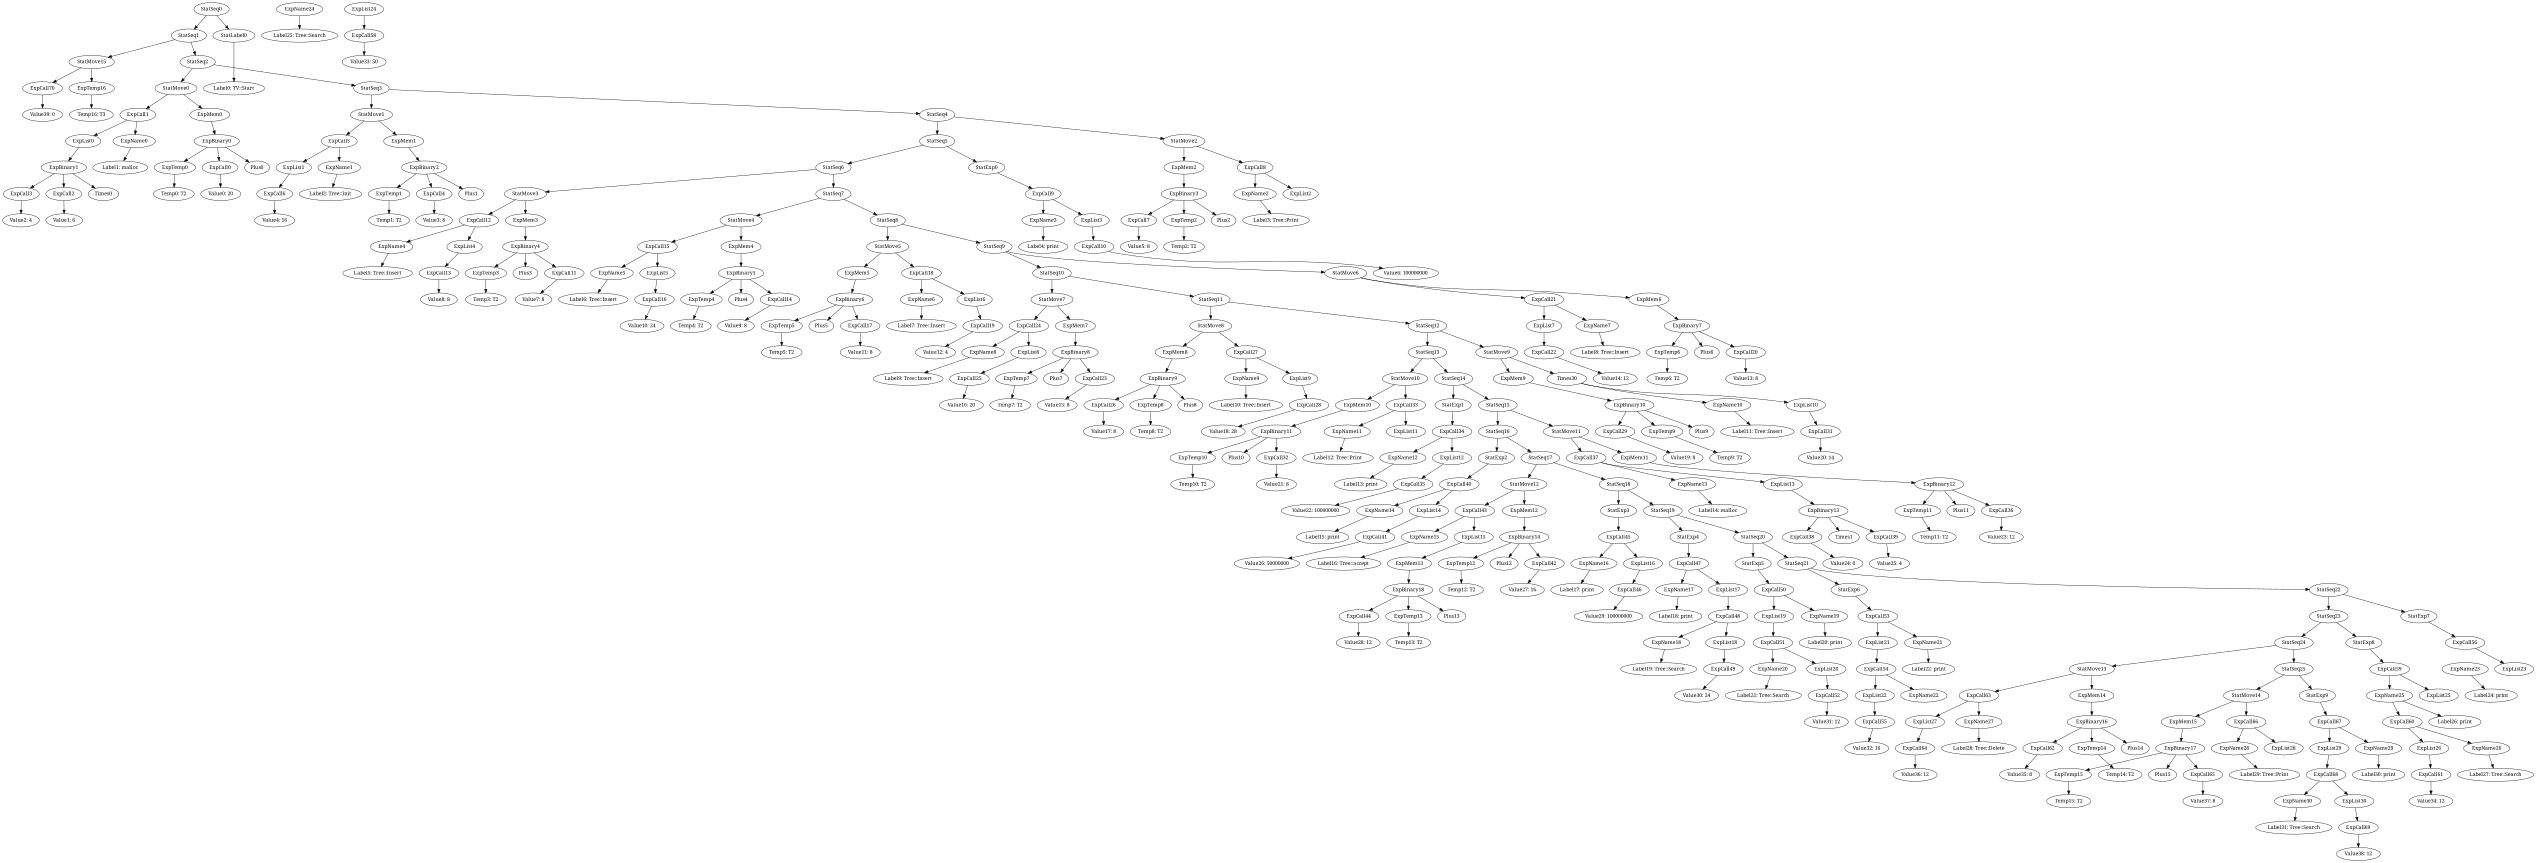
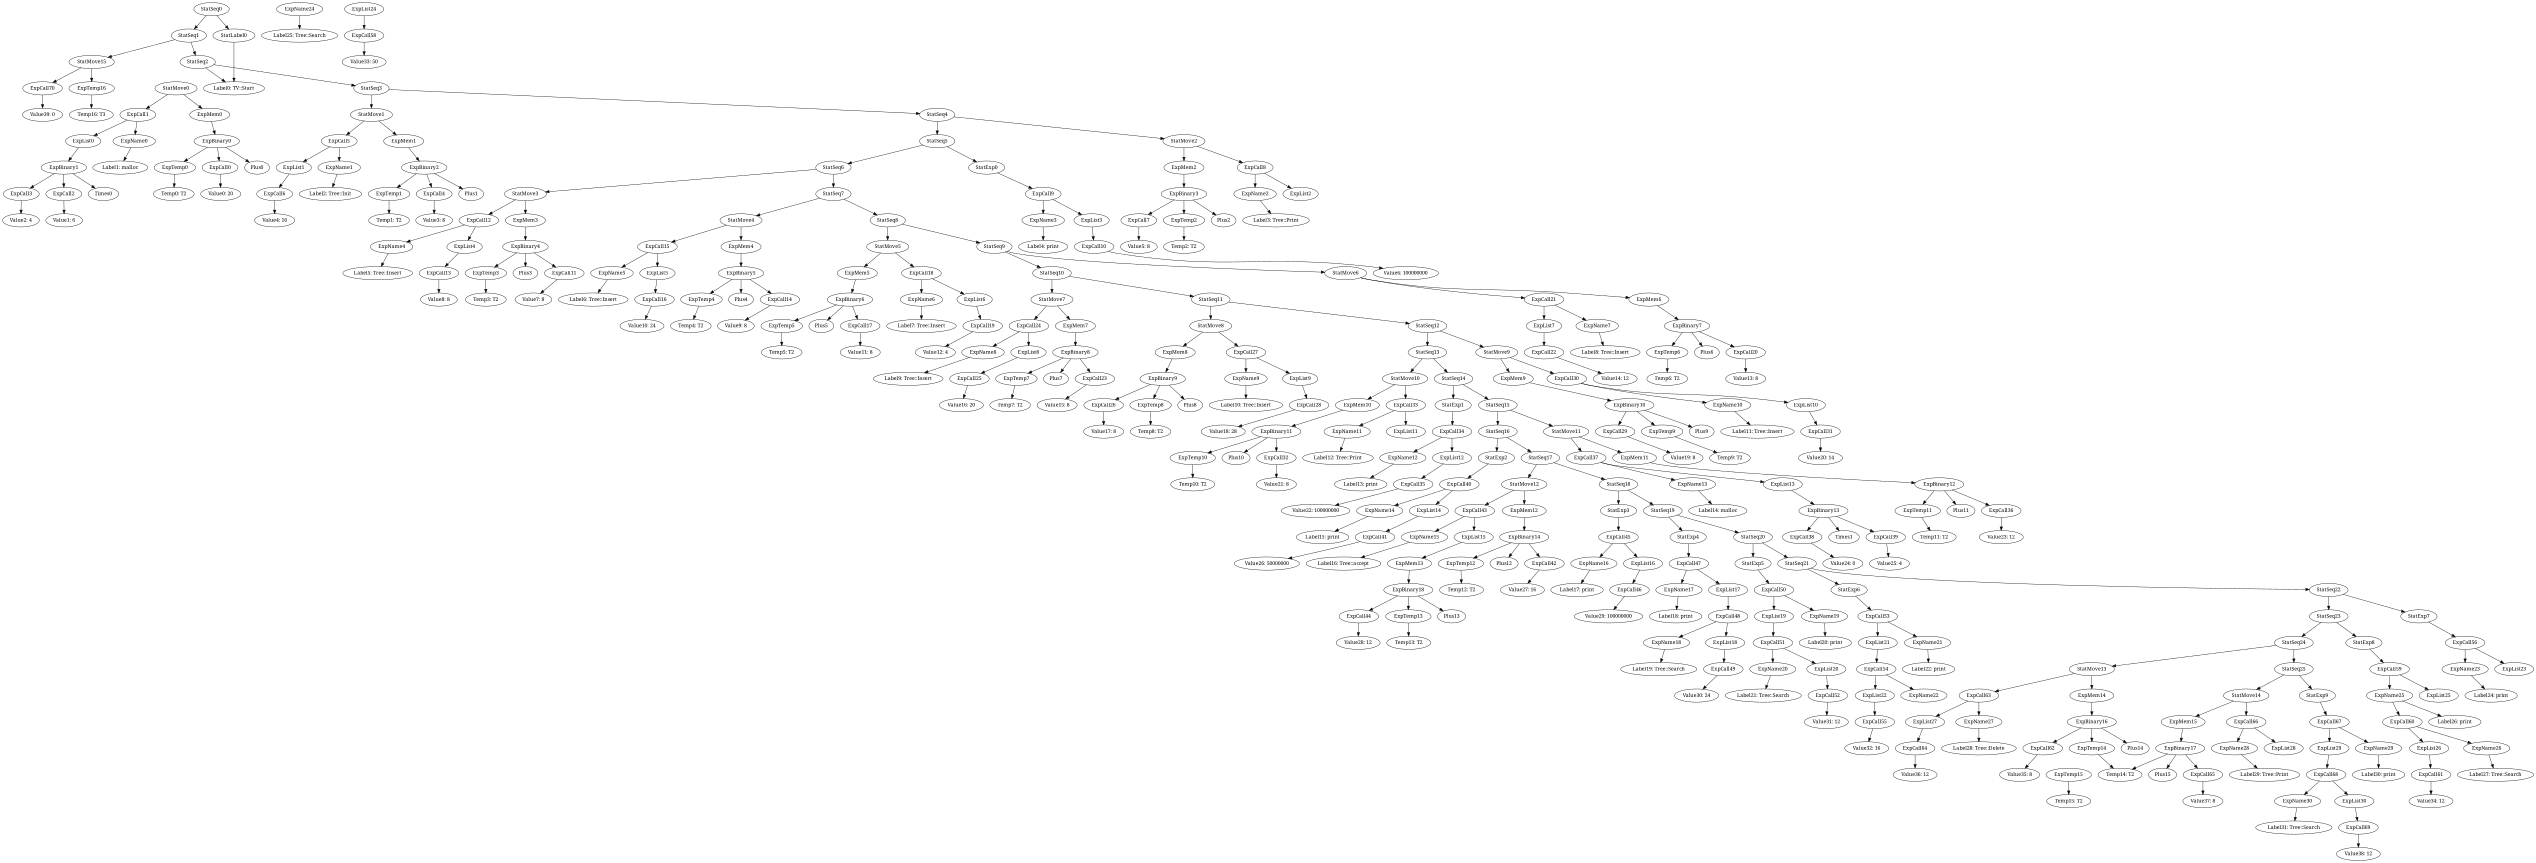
(188, 74) -> (214, 74)
(1567, 379) -> (1567, 379)
none -> (2465, 654)
(2126, 761) -> (2152, 761)
